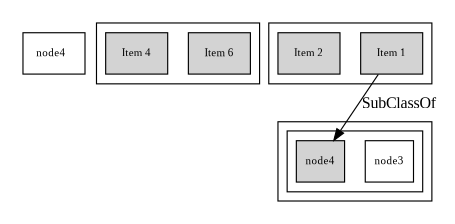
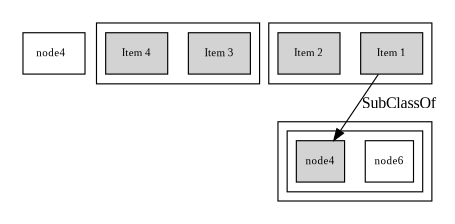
(219, 53) -> (219, 53)
(389, 161) -> (389, 161)
